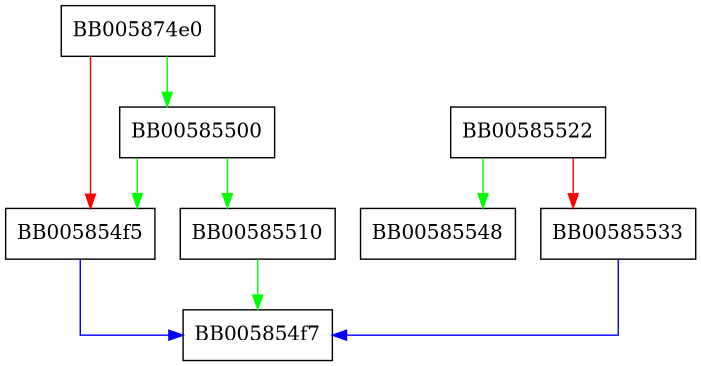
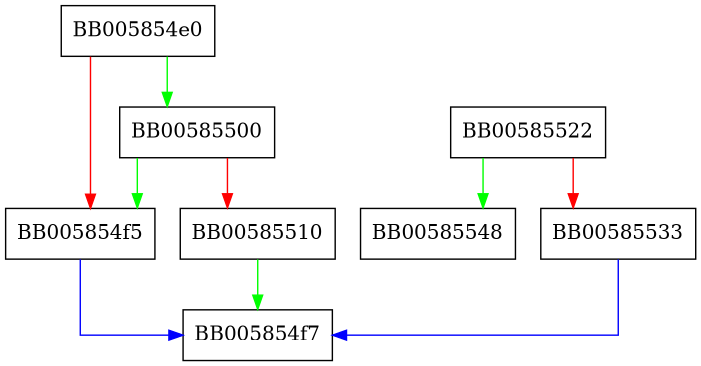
(138, 31) -> (138, 31)
(227, 176) -> (227, 176)
